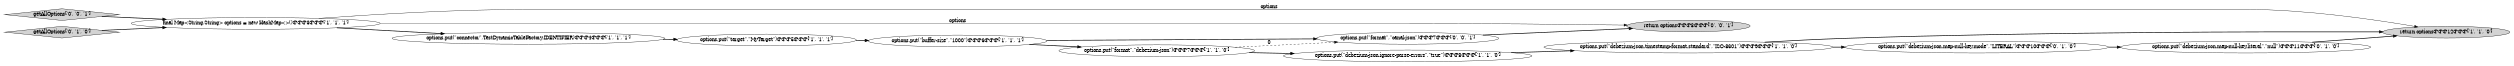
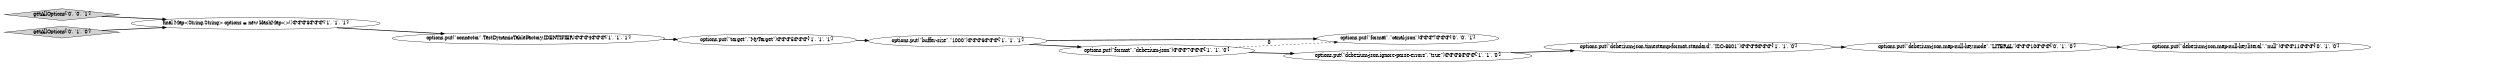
(1688, 26) -> none
(2446, 32) -> none
